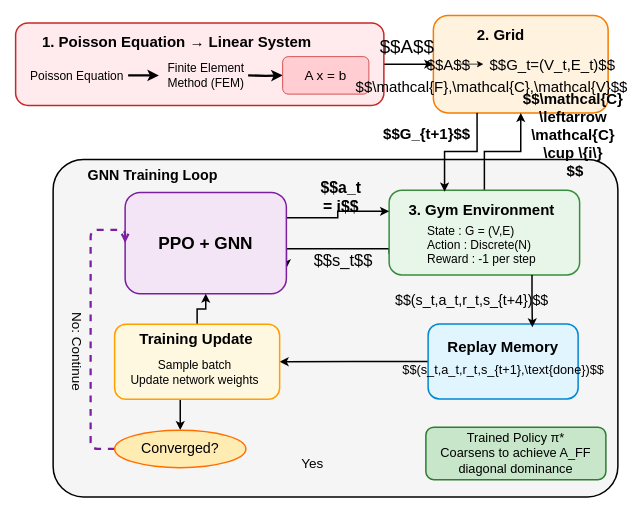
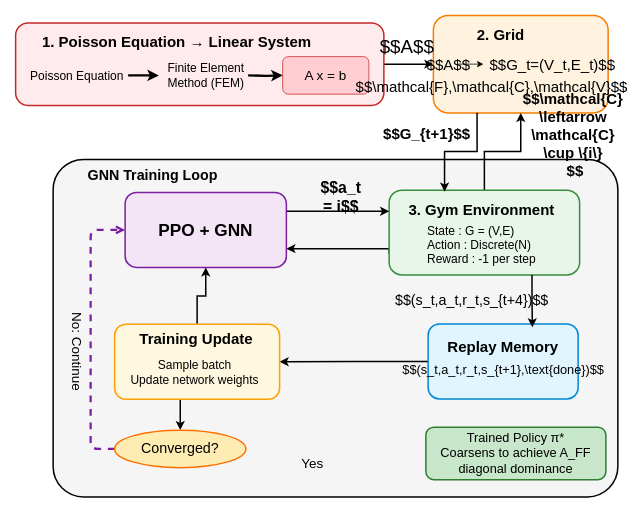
(206, 243) -> (206, 230)
(343, 261) -> none
